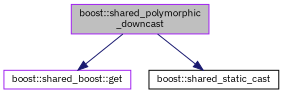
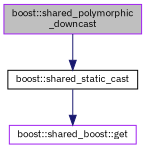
(104, 49) -> (73, 102)
